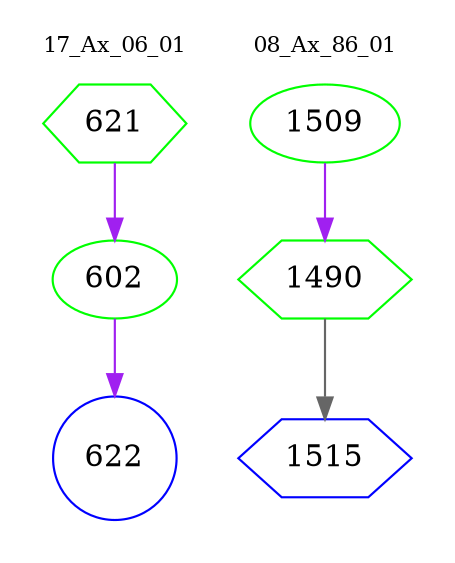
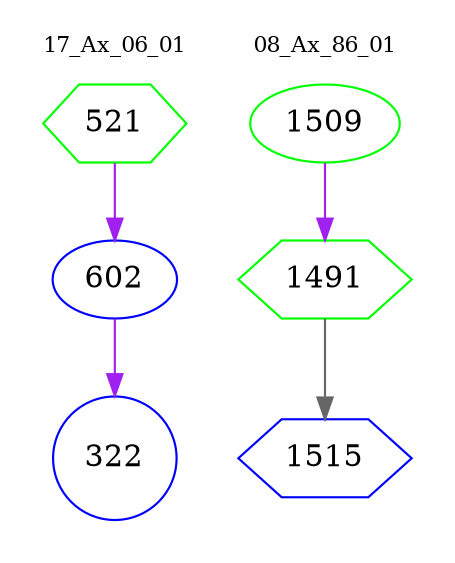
(115, 123) -> (115, 123)
(115, 280) -> (115, 280)
(325, 280) -> (325, 280)
(115, 458) -> (115, 458)
